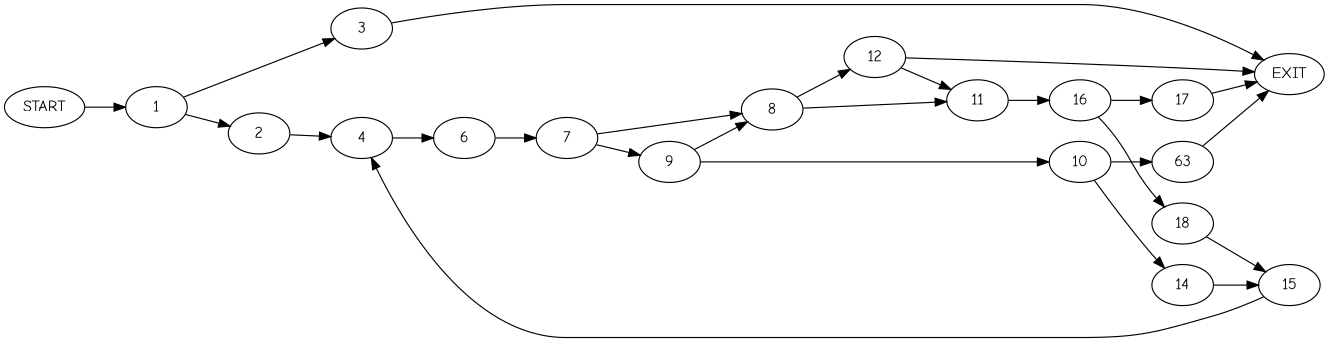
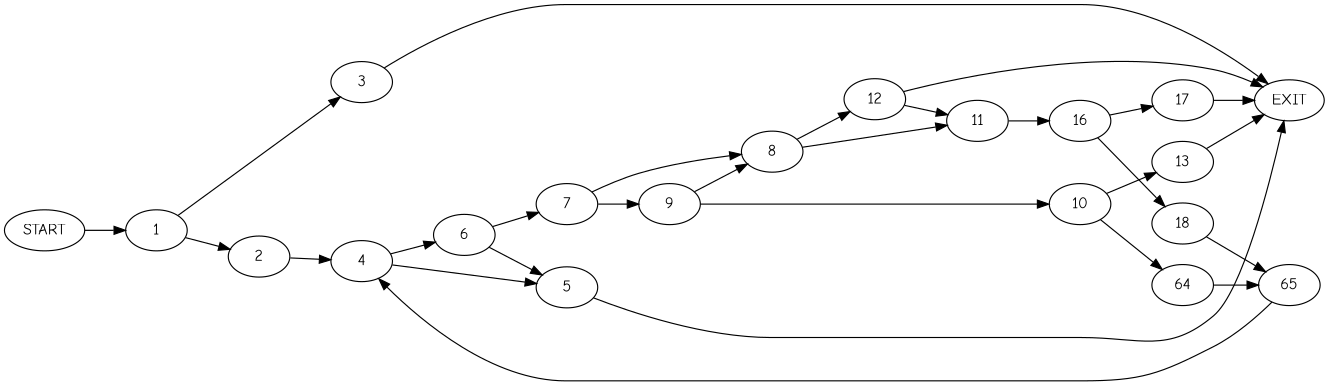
(1183, 162) -> (1183, 162)
(1183, 285) -> (1183, 285)
(1289, 285) -> (1289, 285)
none -> (567, 287)
